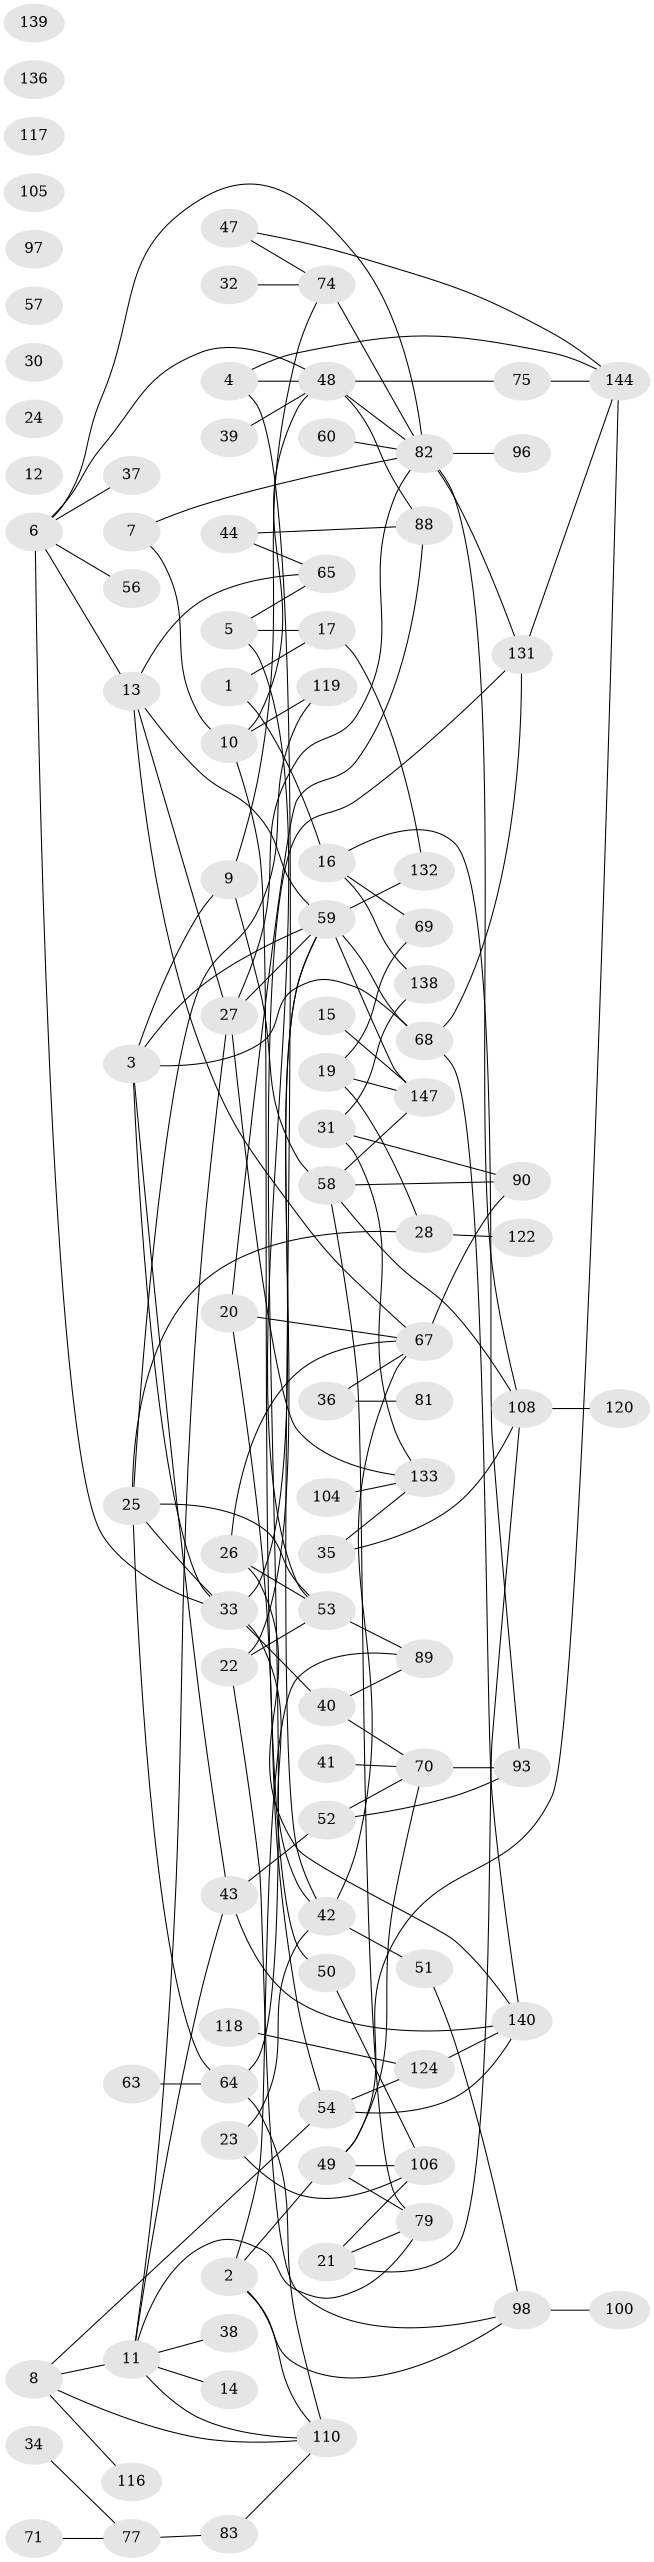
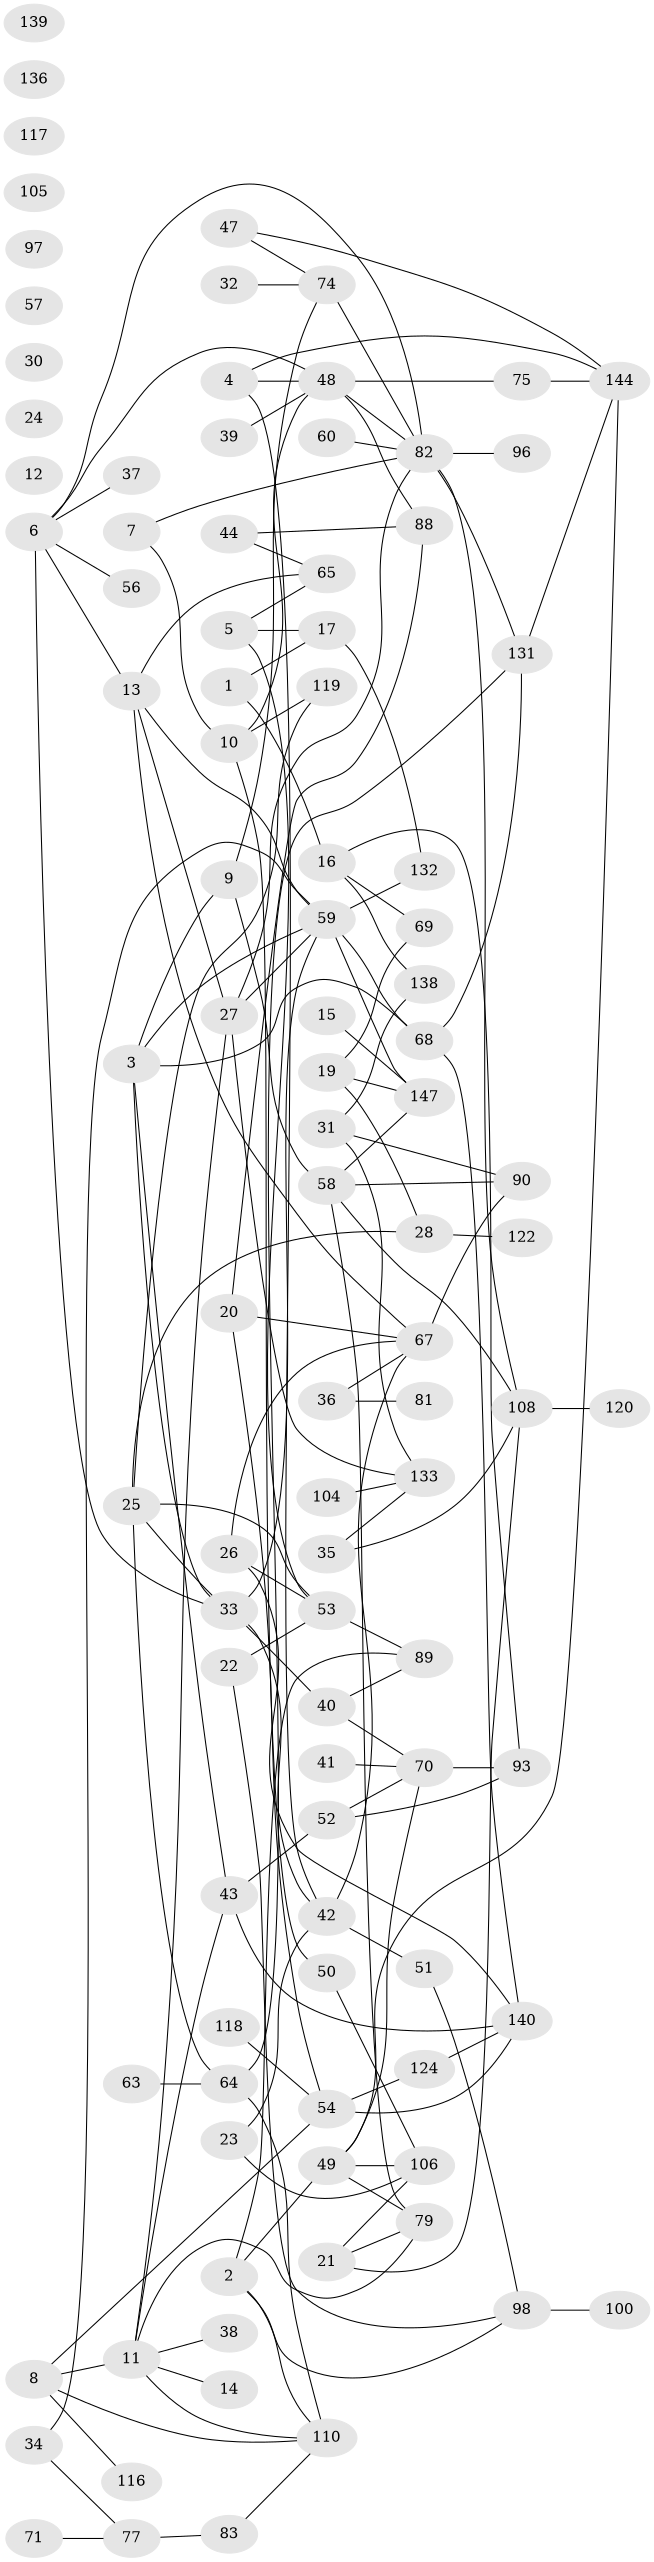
(288, 1296) -> (87, 1558)
(327, 2048) -> (281, 2071)
